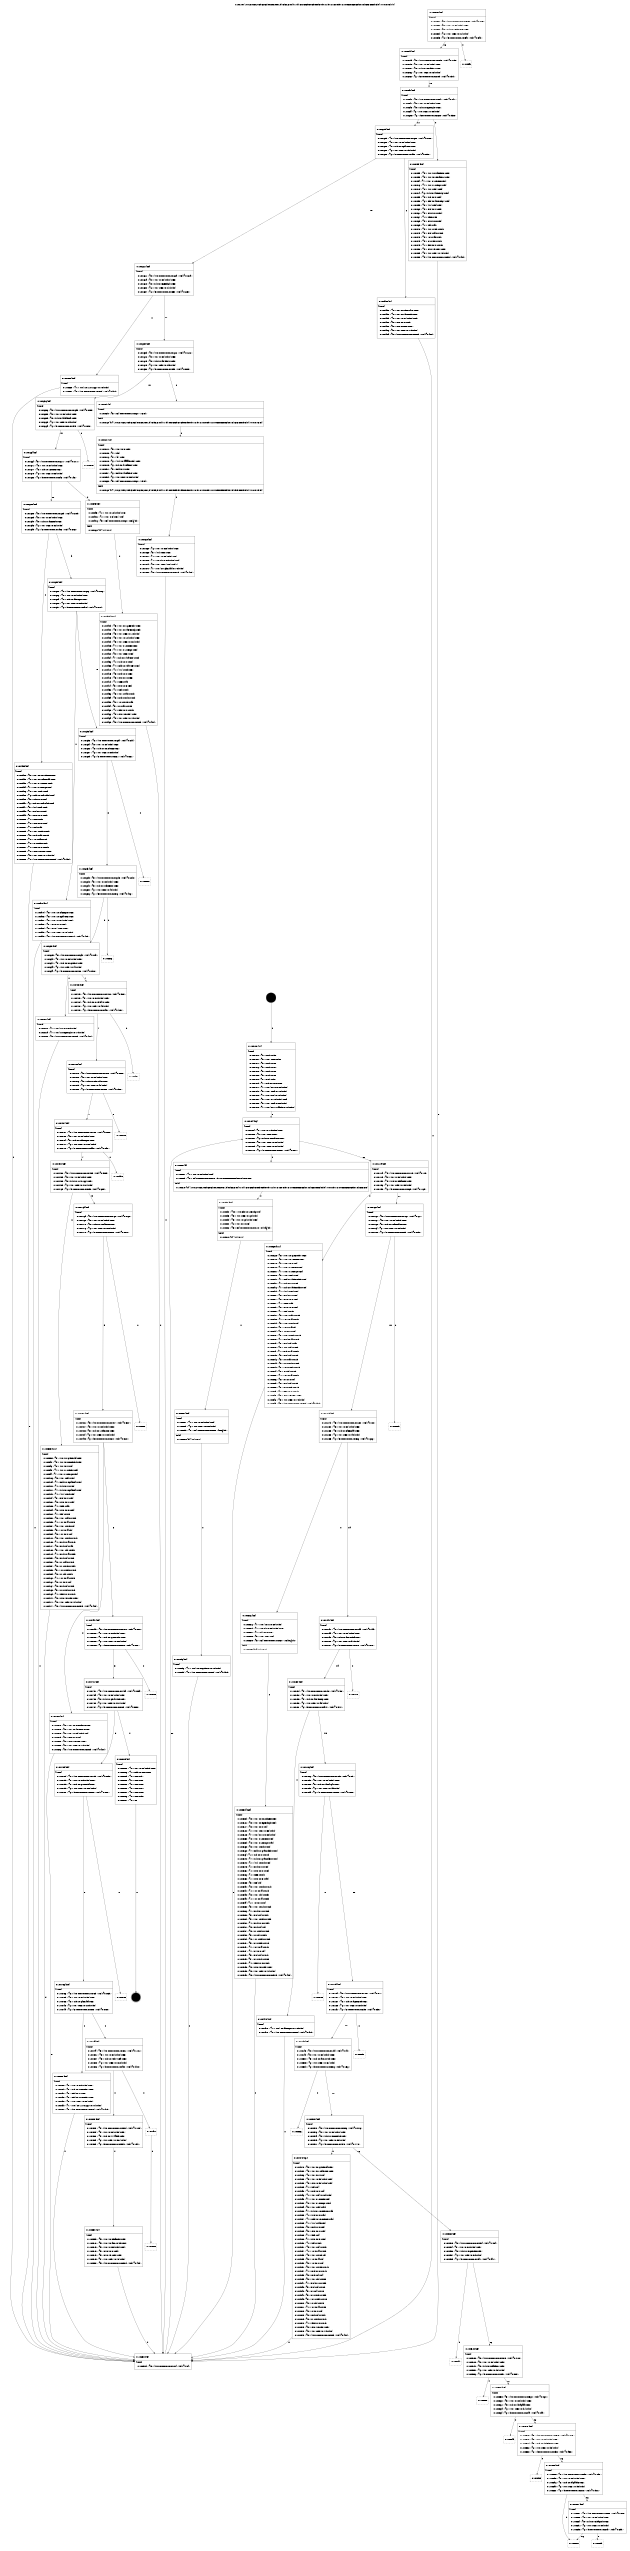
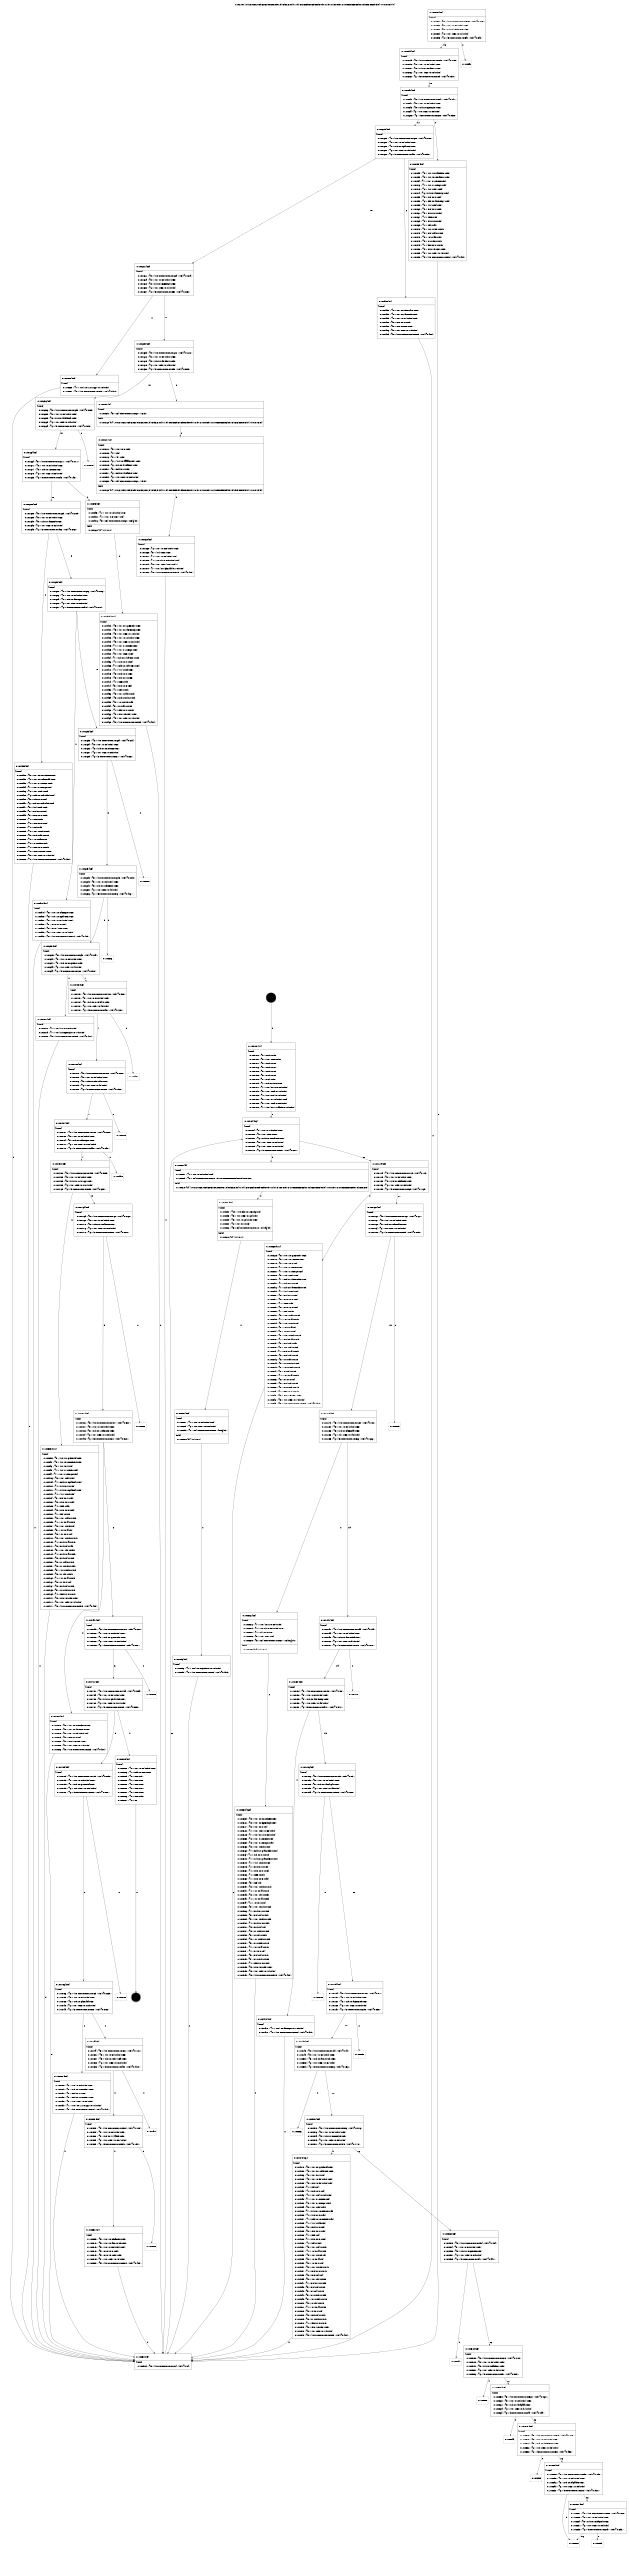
(151, 2188) -> (154, 2193)
